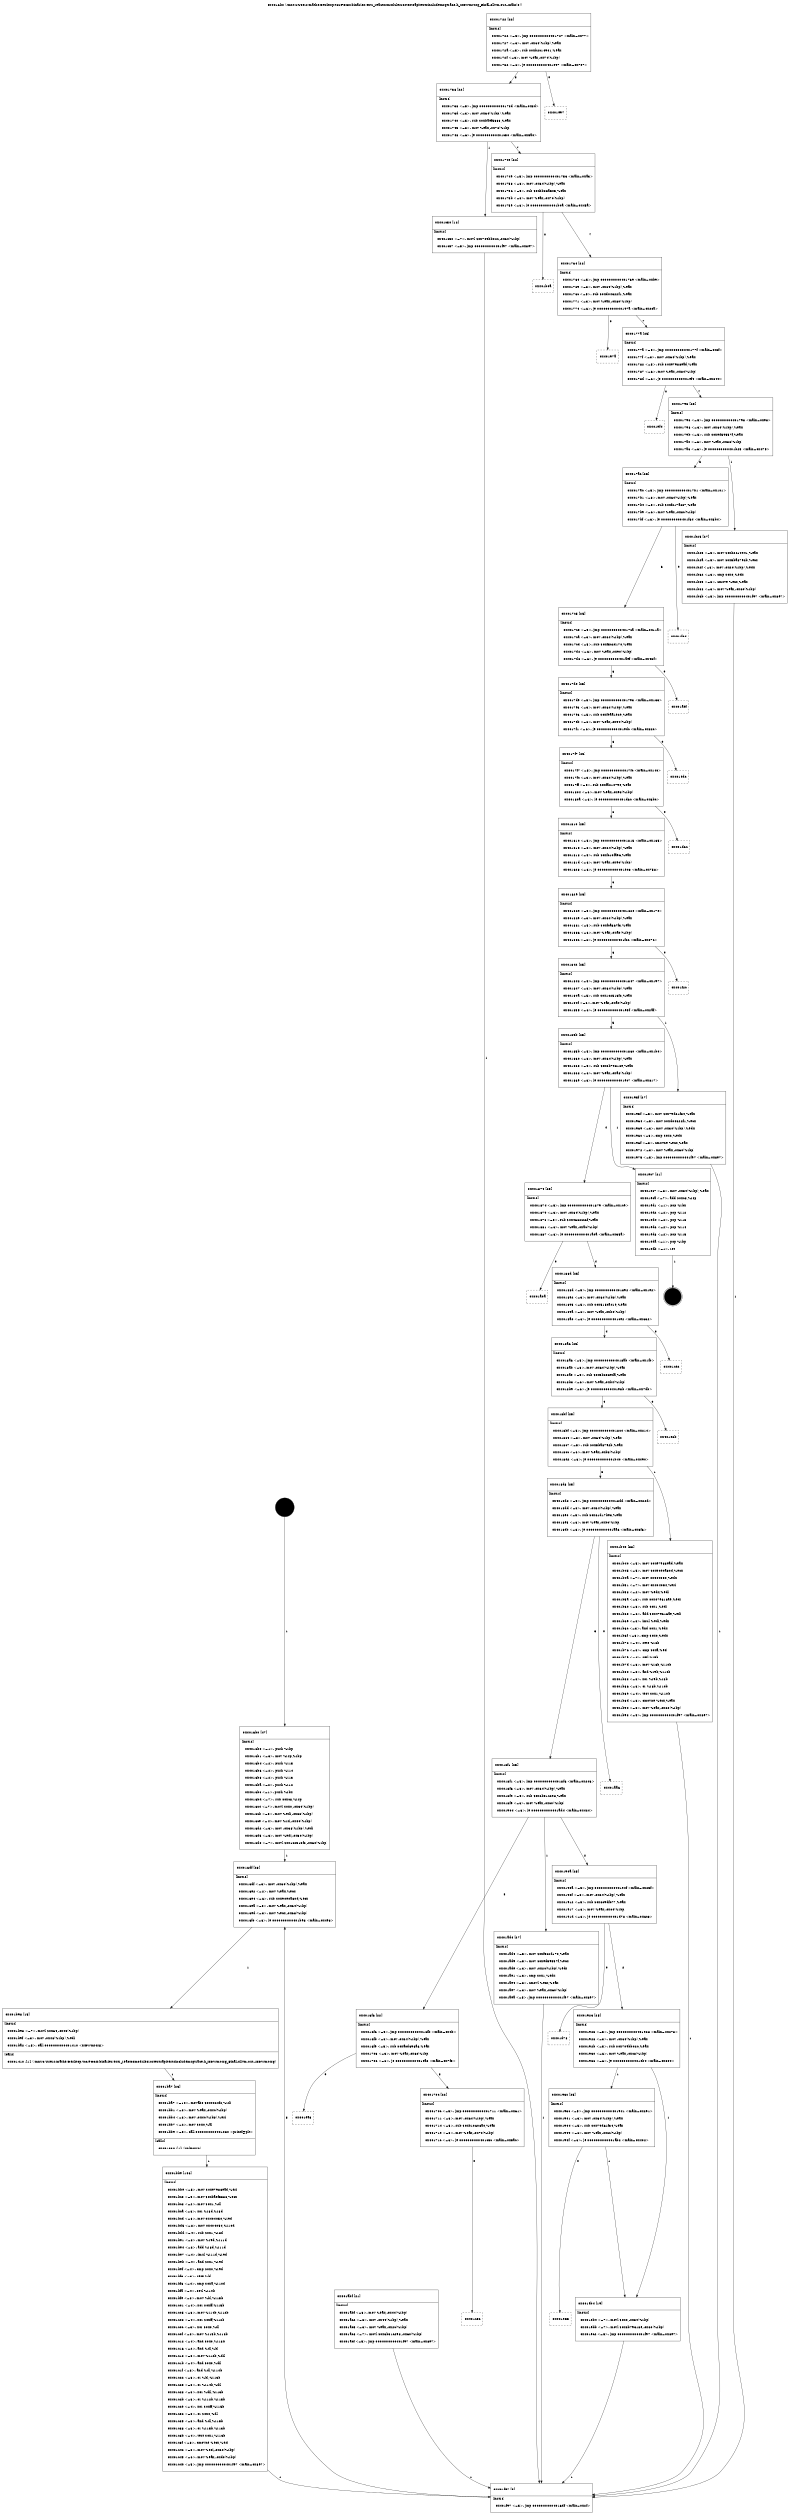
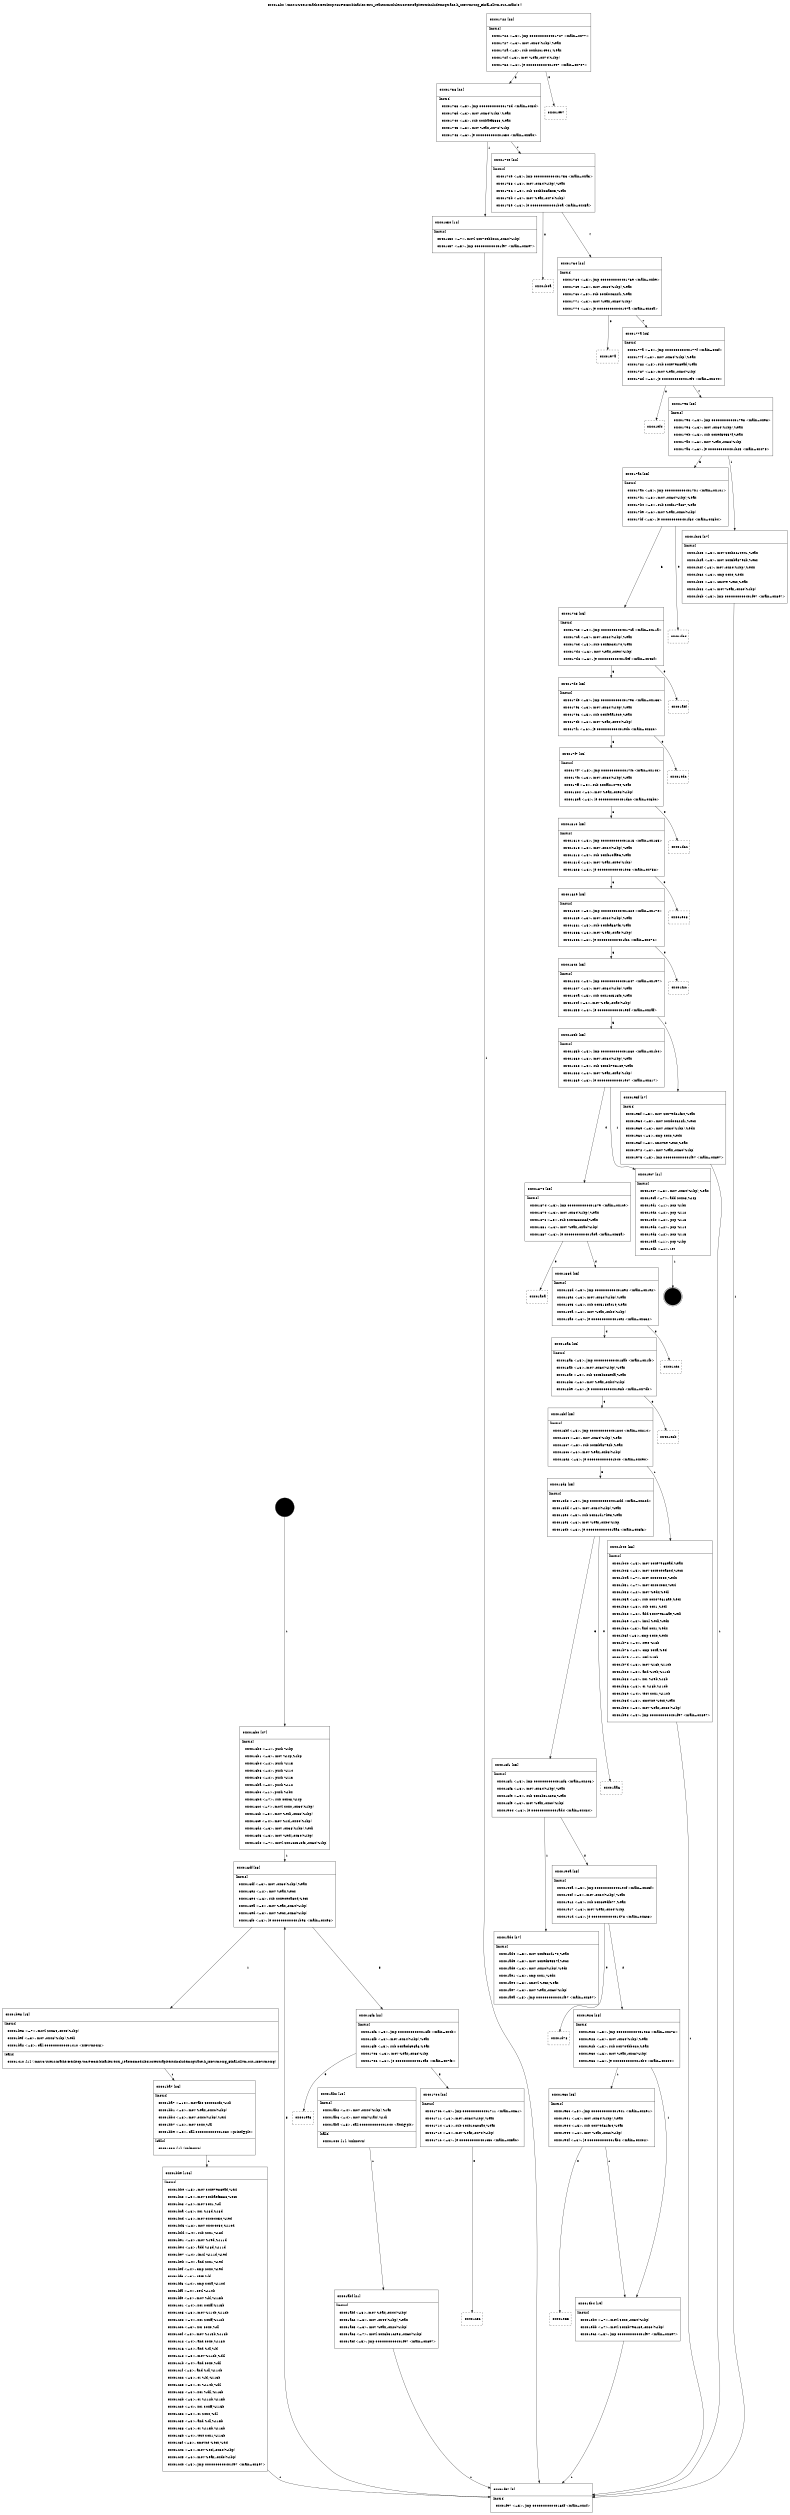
none -> (679, 918)
(476, 1912) -> (347, 1967)
none -> (367, 2118)
(541, 2242) -> none
